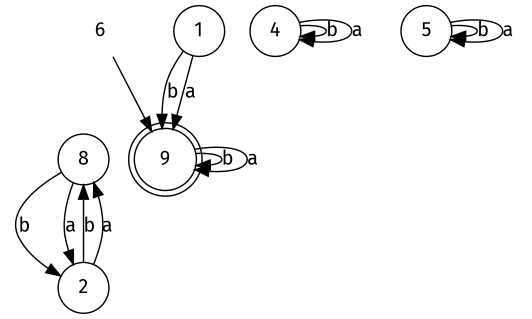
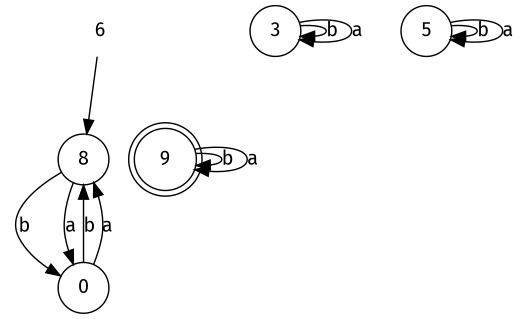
(199, 31) -> none
(275, 31) -> (275, 31)
(129, 88) -> (93, 88)
(84, 288) -> (84, 288)
